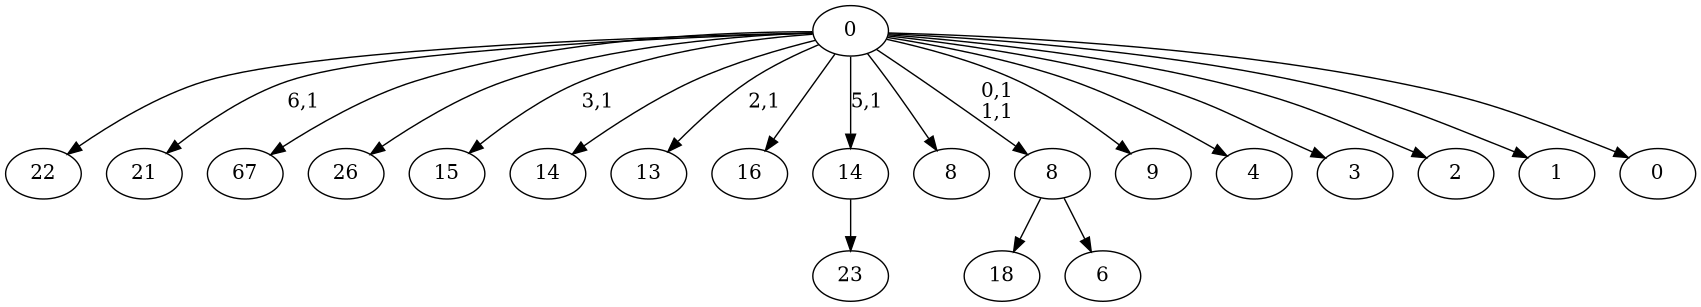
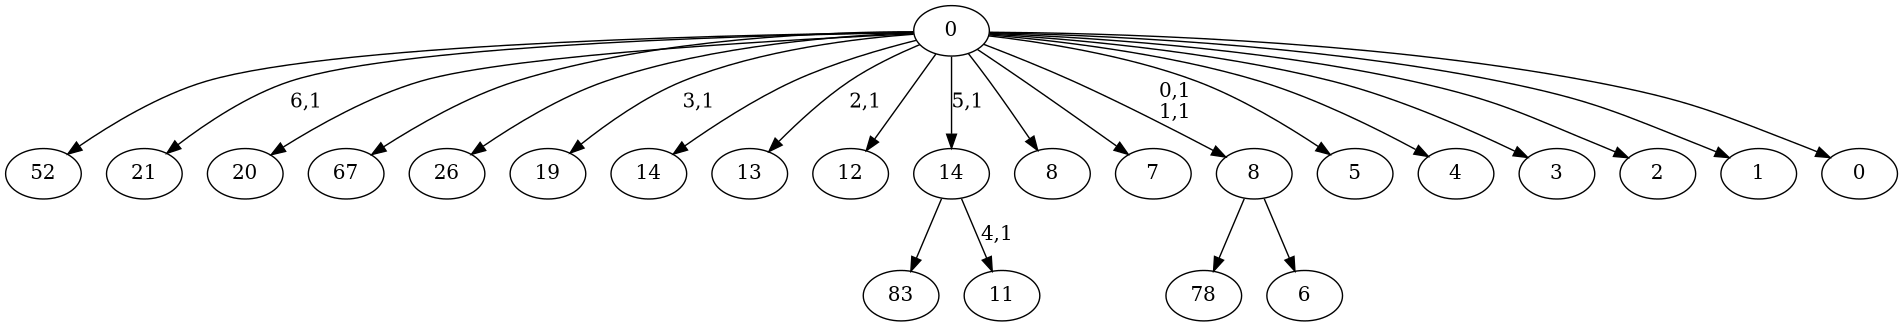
(43, 174) -> (43, 174)
none -> (245, 174)
(447, 174) -> (548, 174)
(750, 174) -> (851, 174)
none -> (1153, 174)
(1153, 174) -> (1355, 174)
(851, 276) -> (901, 296)
(1002, 276) -> (1204, 296)
none -> (1002, 296)
